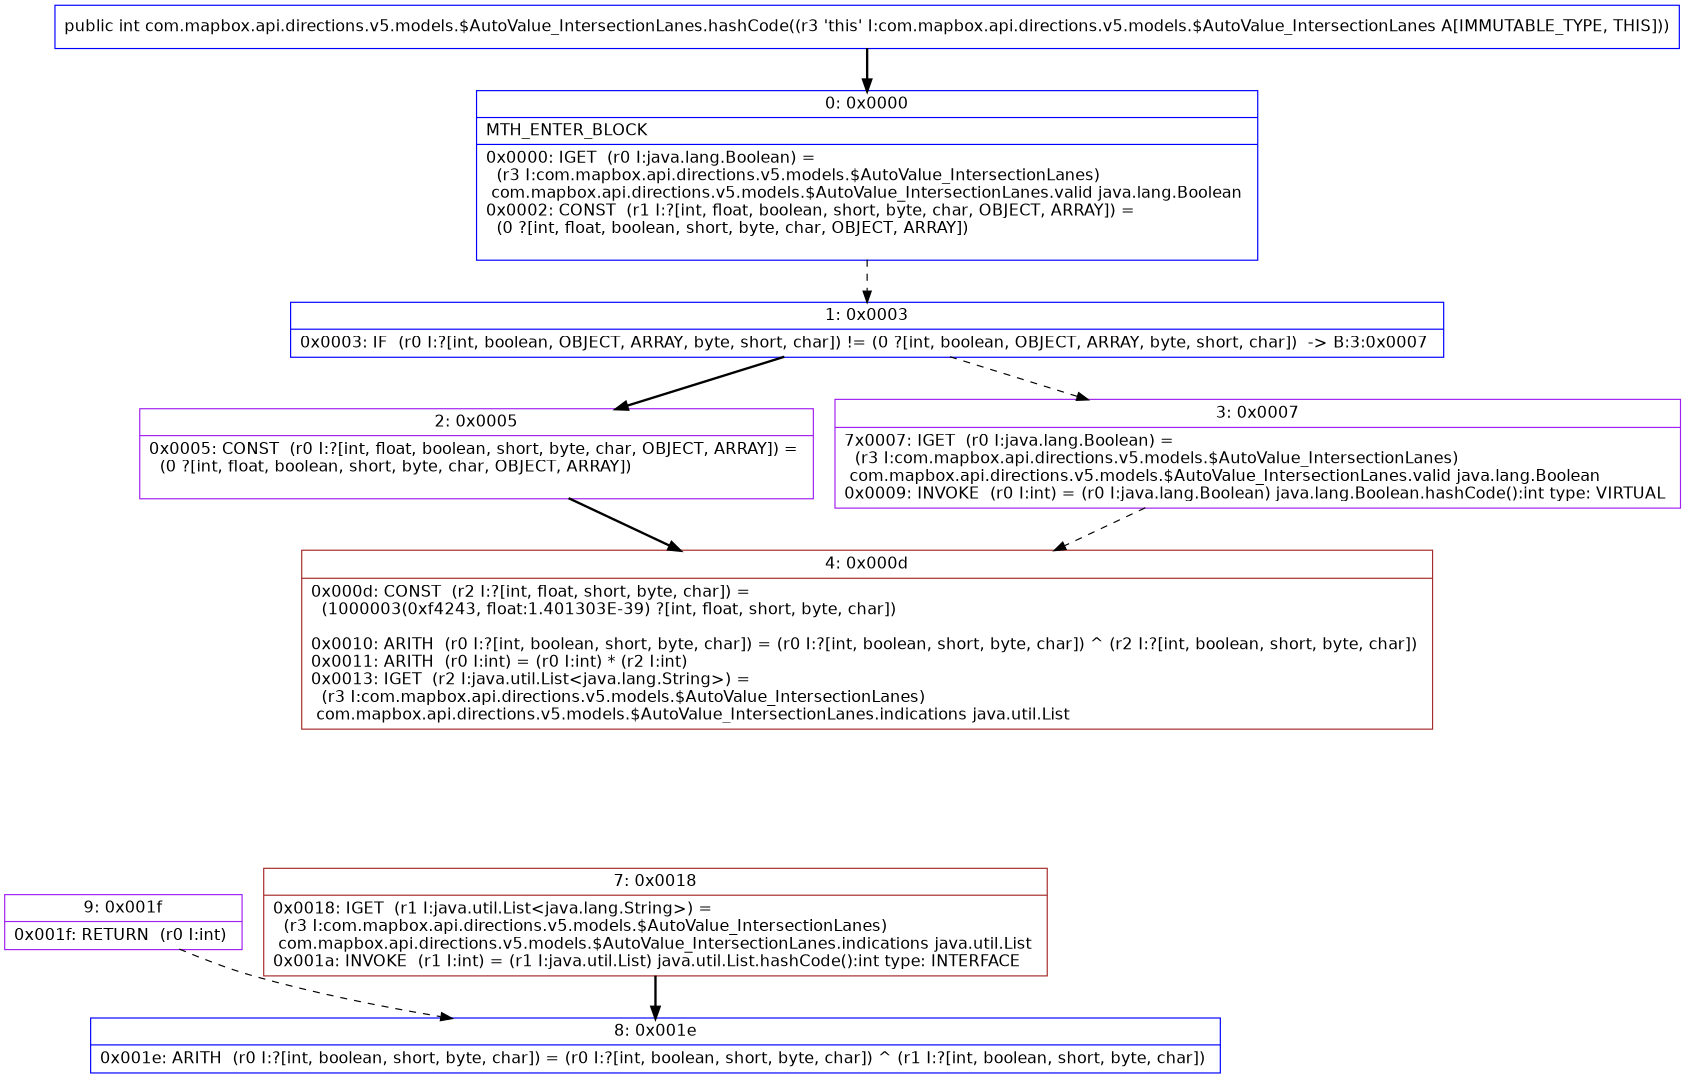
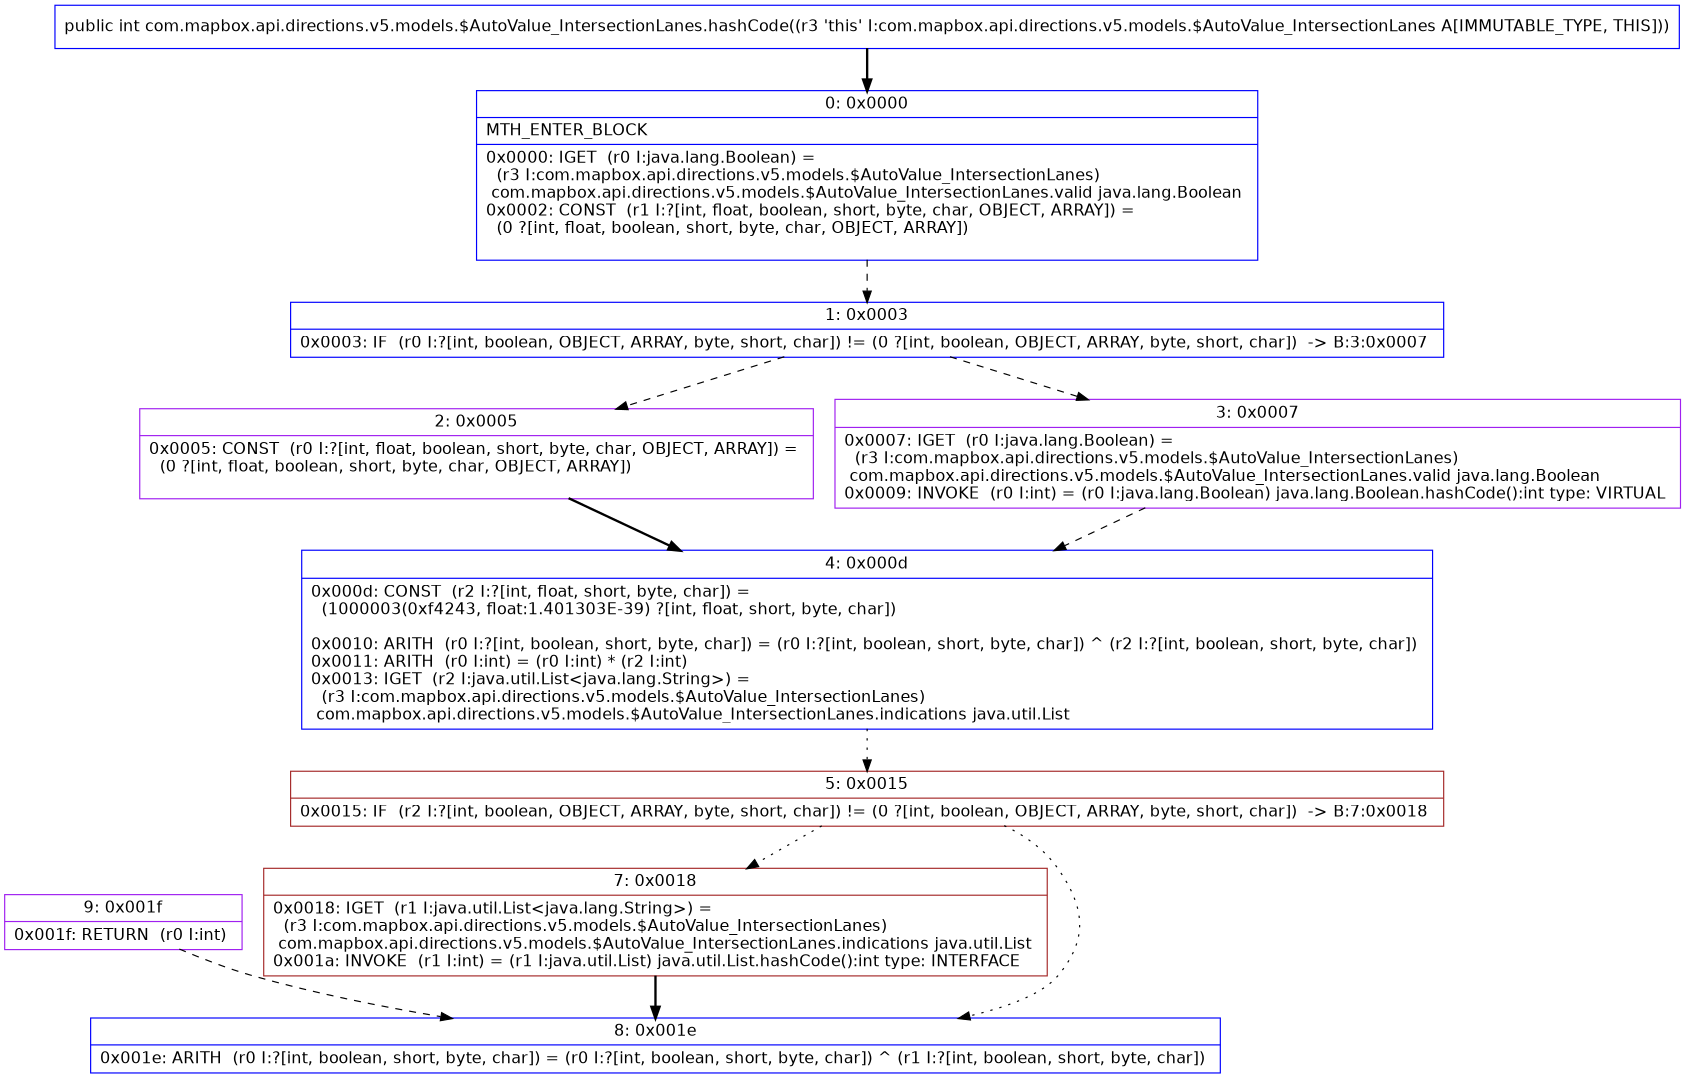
(706, 381) -> (706, 381)
(1012, 441) -> (1012, 441)
(867, 640) -> (867, 640)
none -> (867, 799)
